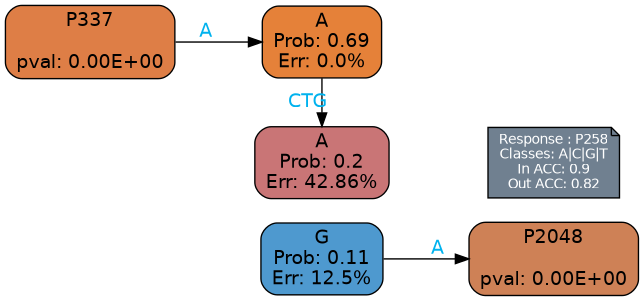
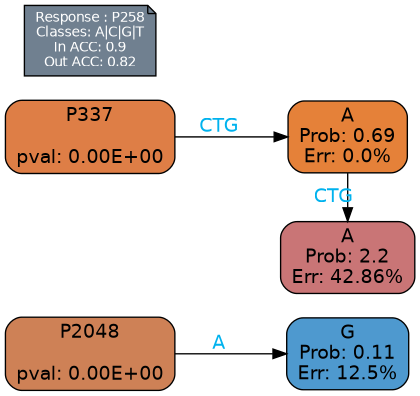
(206, 32) -> (219, 127)
(322, 163) -> (348, 258)
(419, 259) -> (224, 354)
